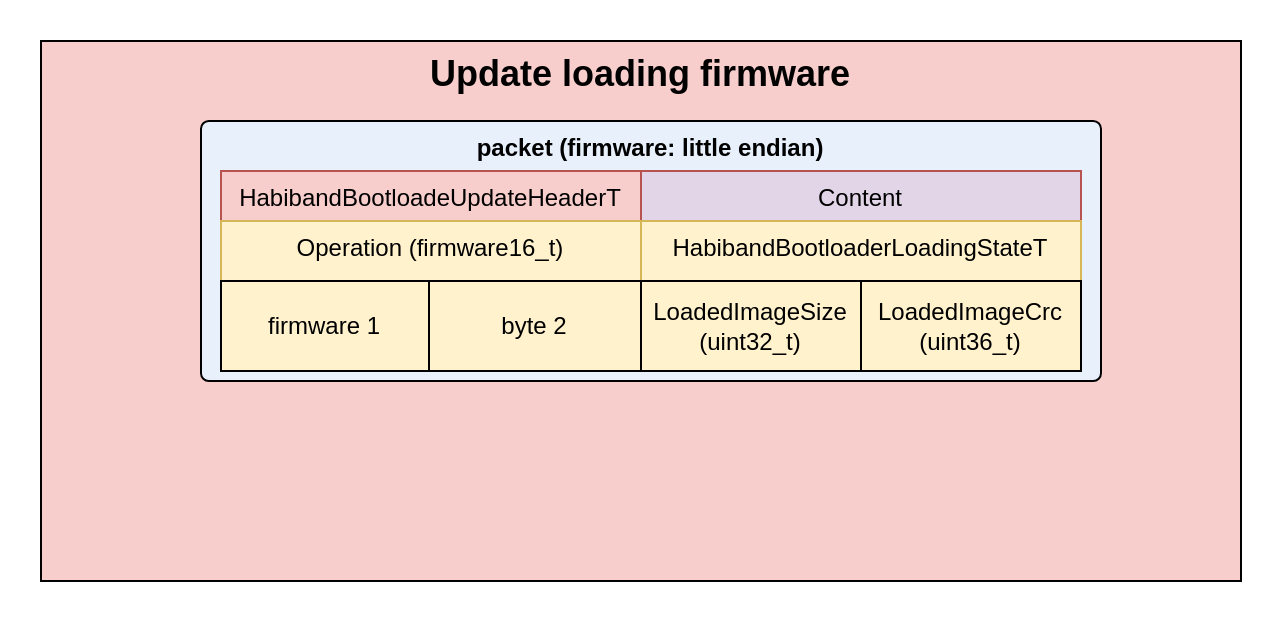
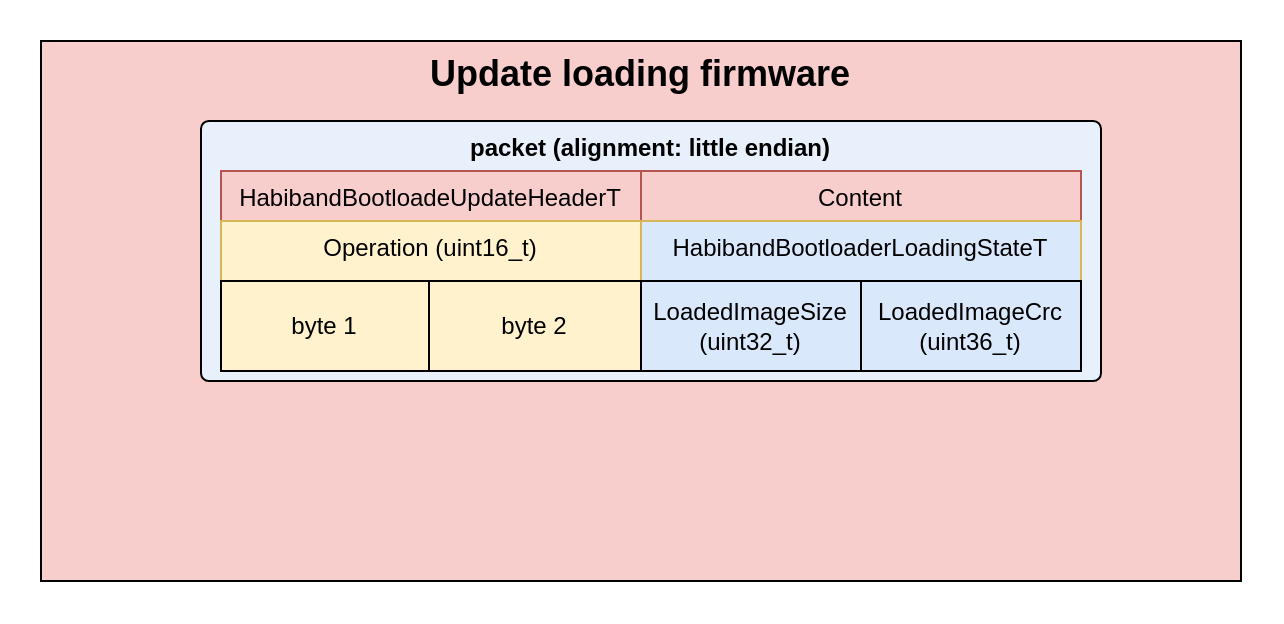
(651, 149) -> (651, 149)
(861, 199) -> (861, 199)
(431, 249) -> (431, 249)
(861, 296) -> (861, 296)
(325, 327) -> (325, 327)
